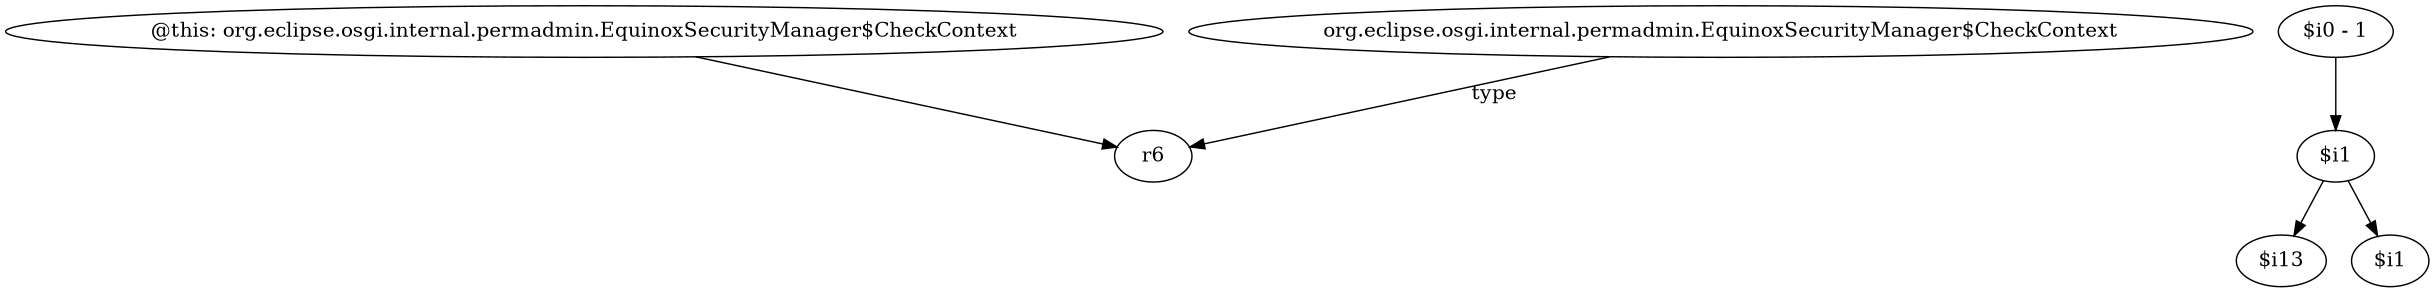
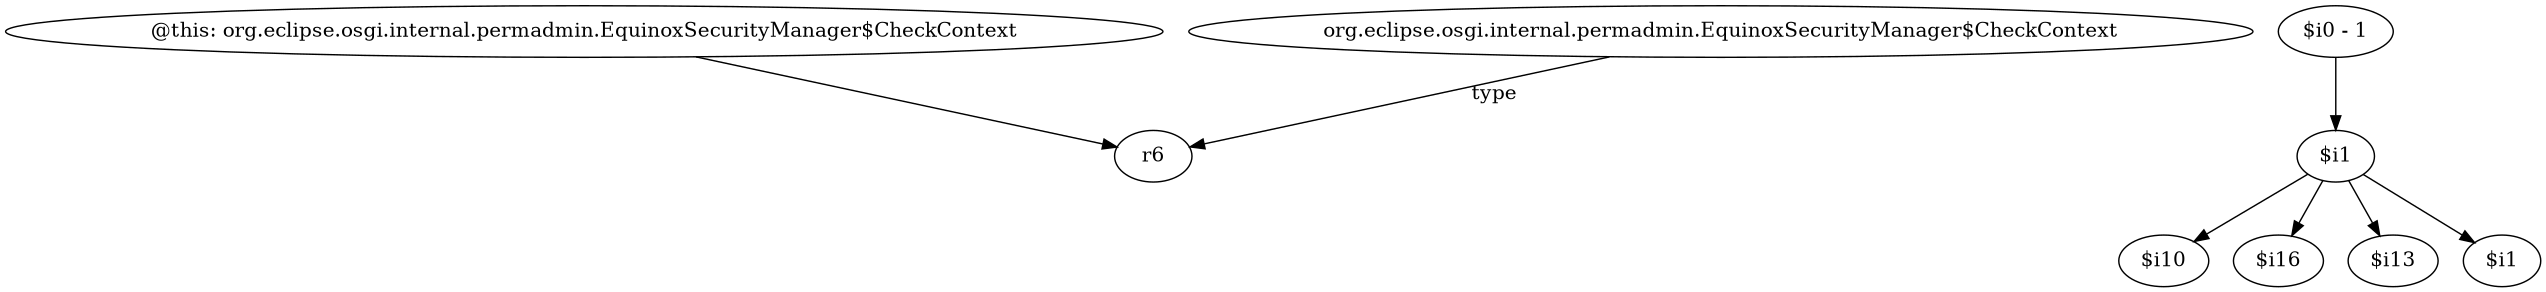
none -> (2164, 261)
none -> (2278, 261)
